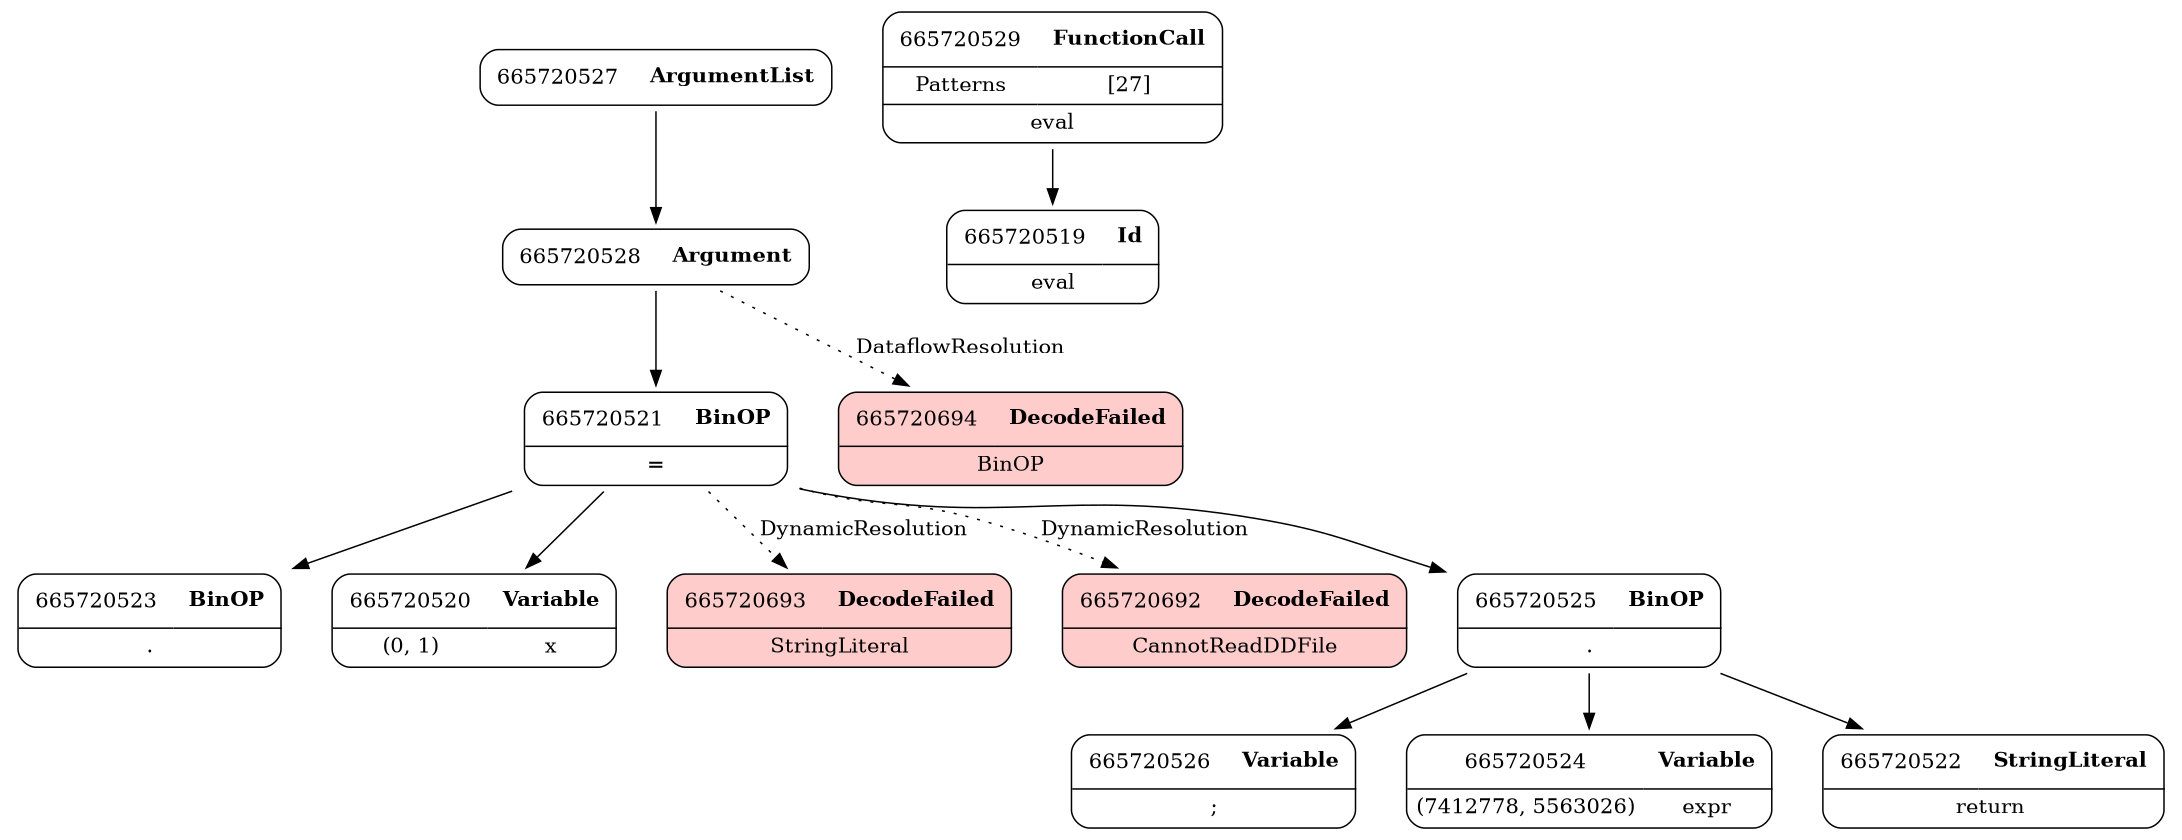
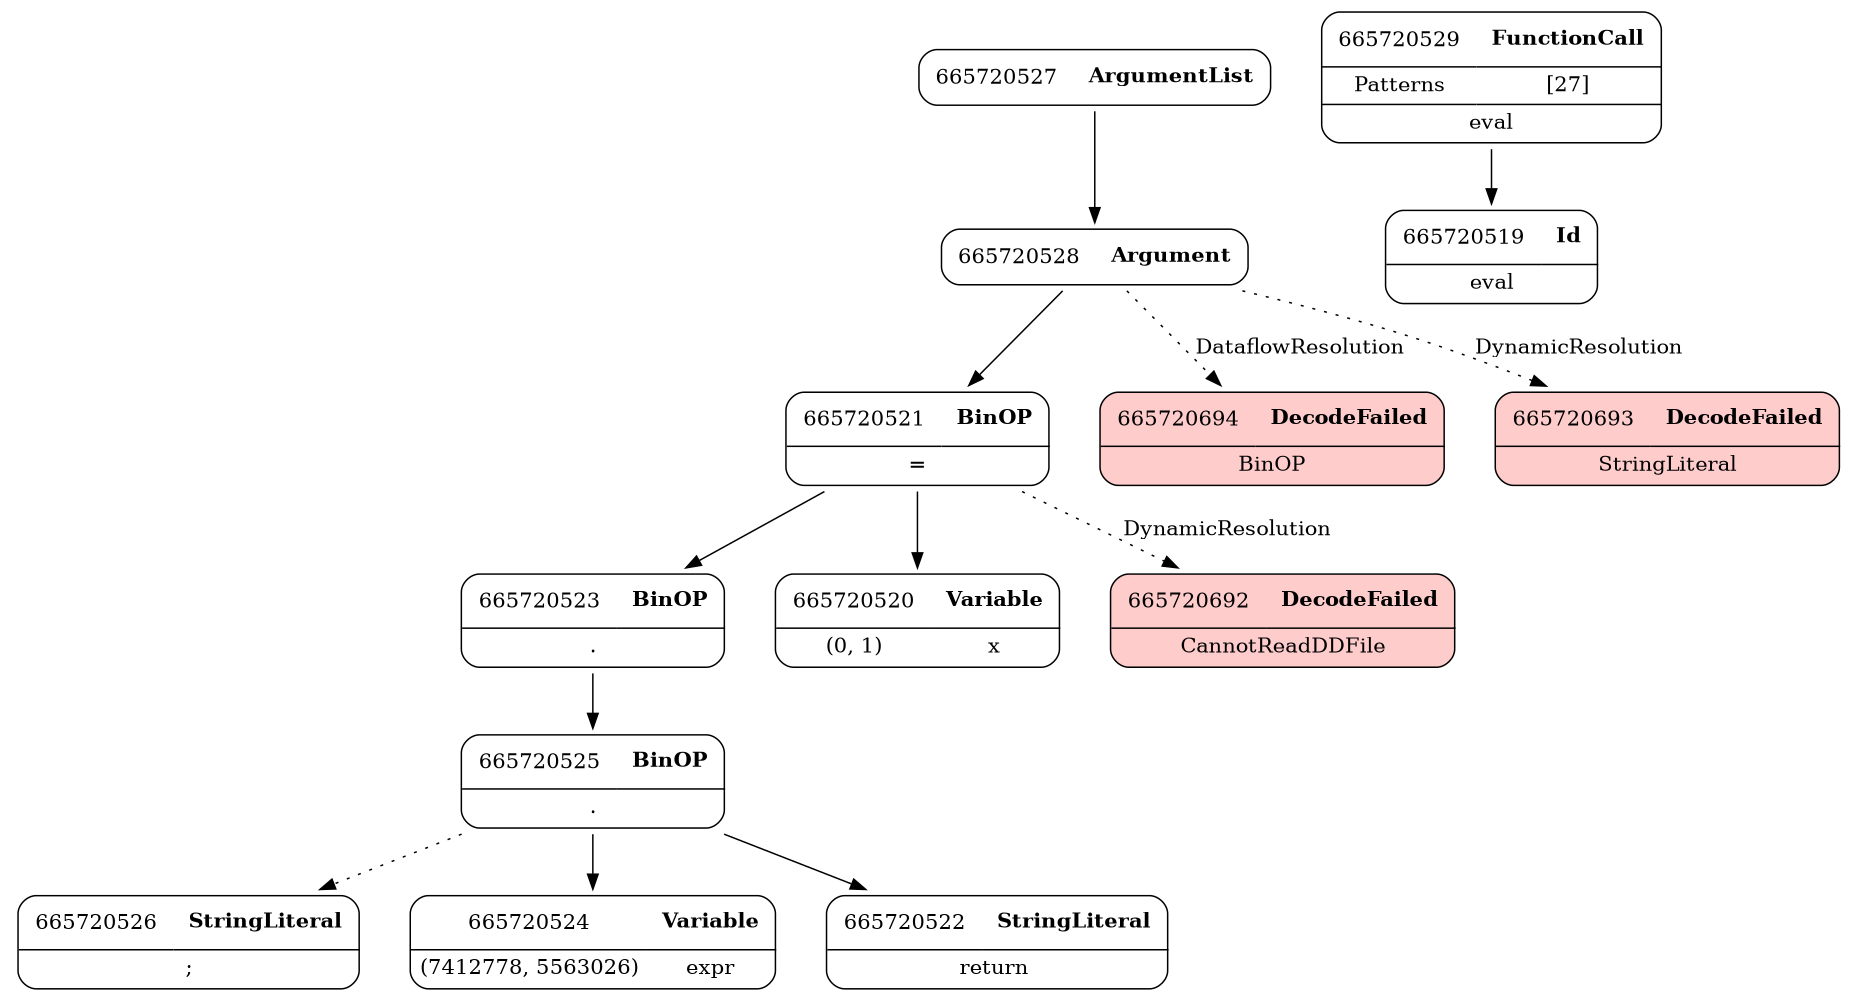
(1118, 506) -> (593, 693)
(742, 524) -> (1389, 330)
(1408, 698) -> (398, 859)
(1291, 760) -> (266, 921)
